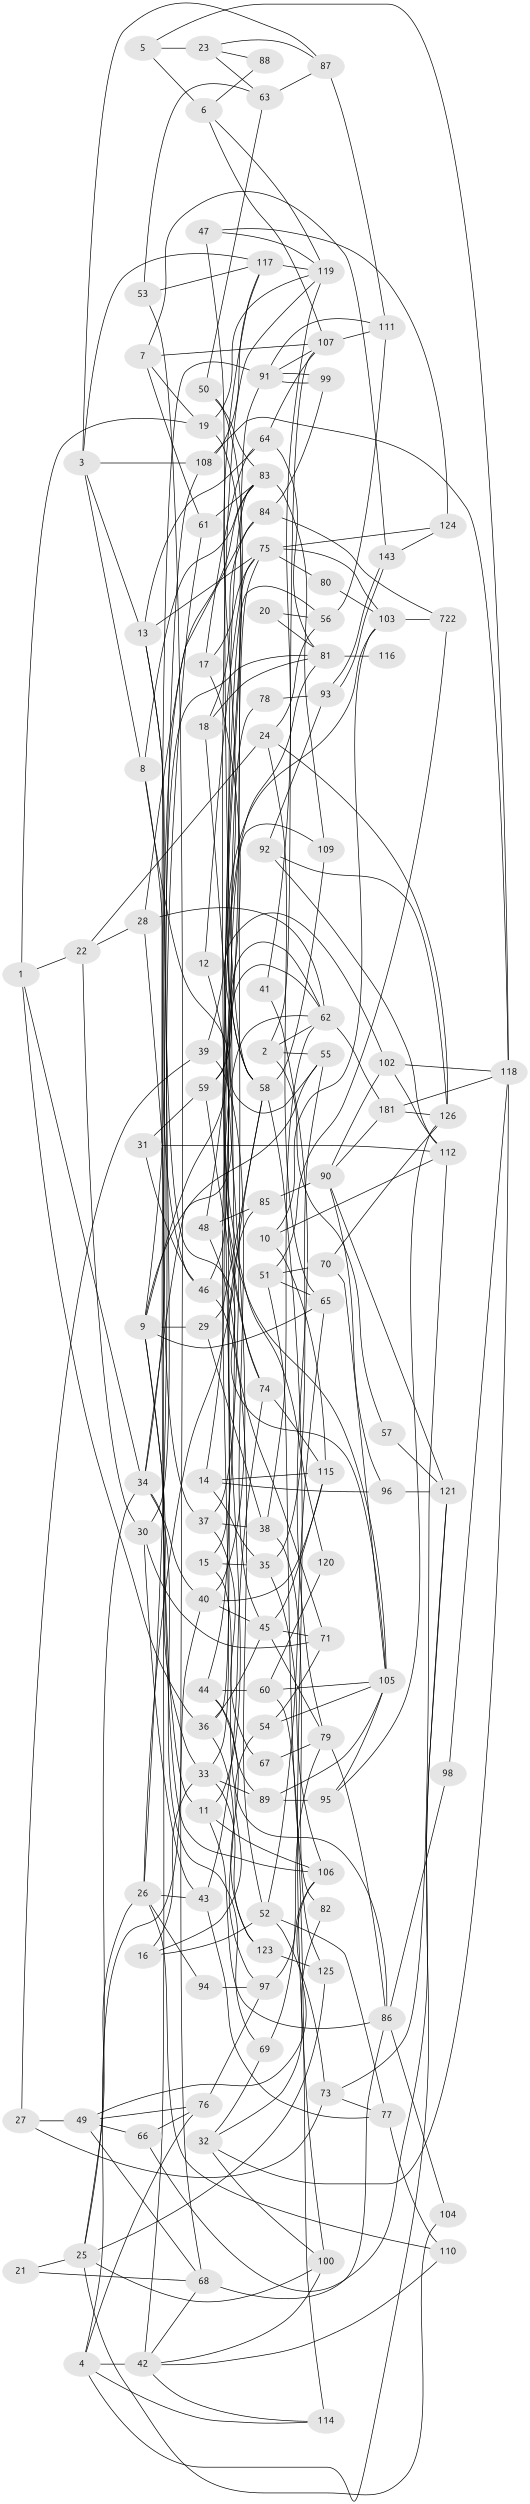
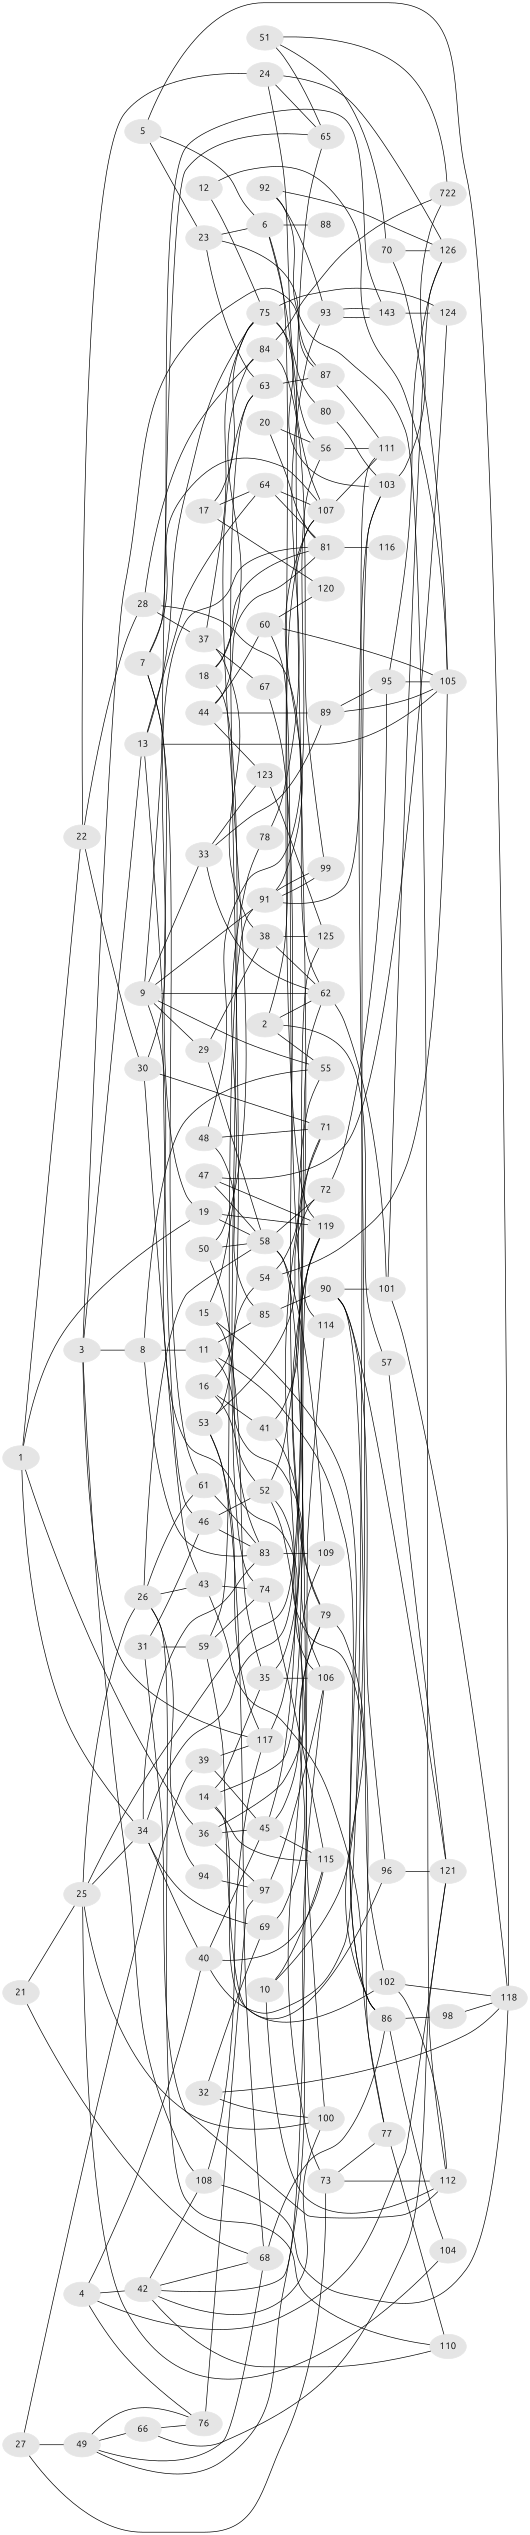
(234, 55) -> (234, 231)
(387, 1110) -> (387, 1289)
none -> (326, 1190)
(172, 1848) -> (242, 1413)
(326, 1909) -> none
(197, 2417) -> none
